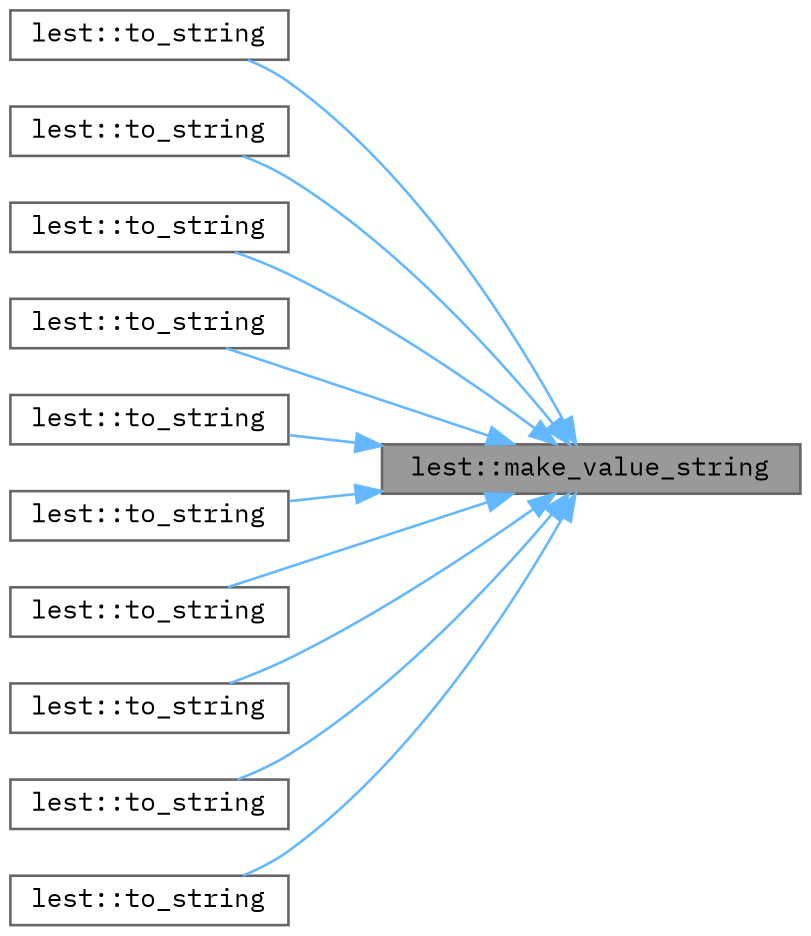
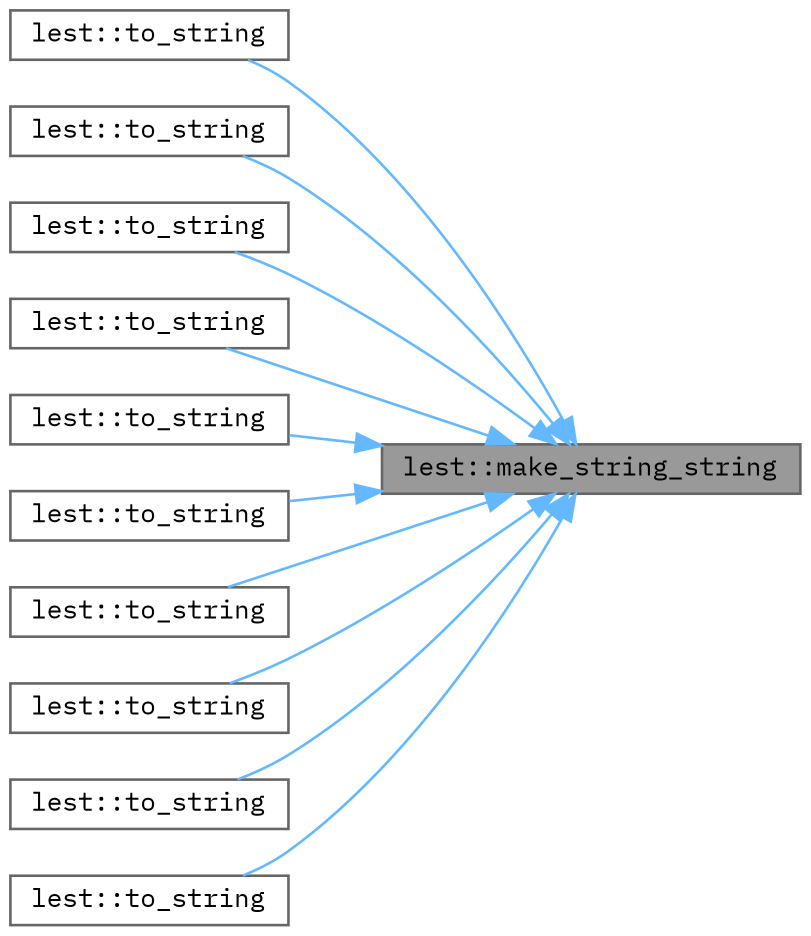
(591, 469) -> (591, 469)
